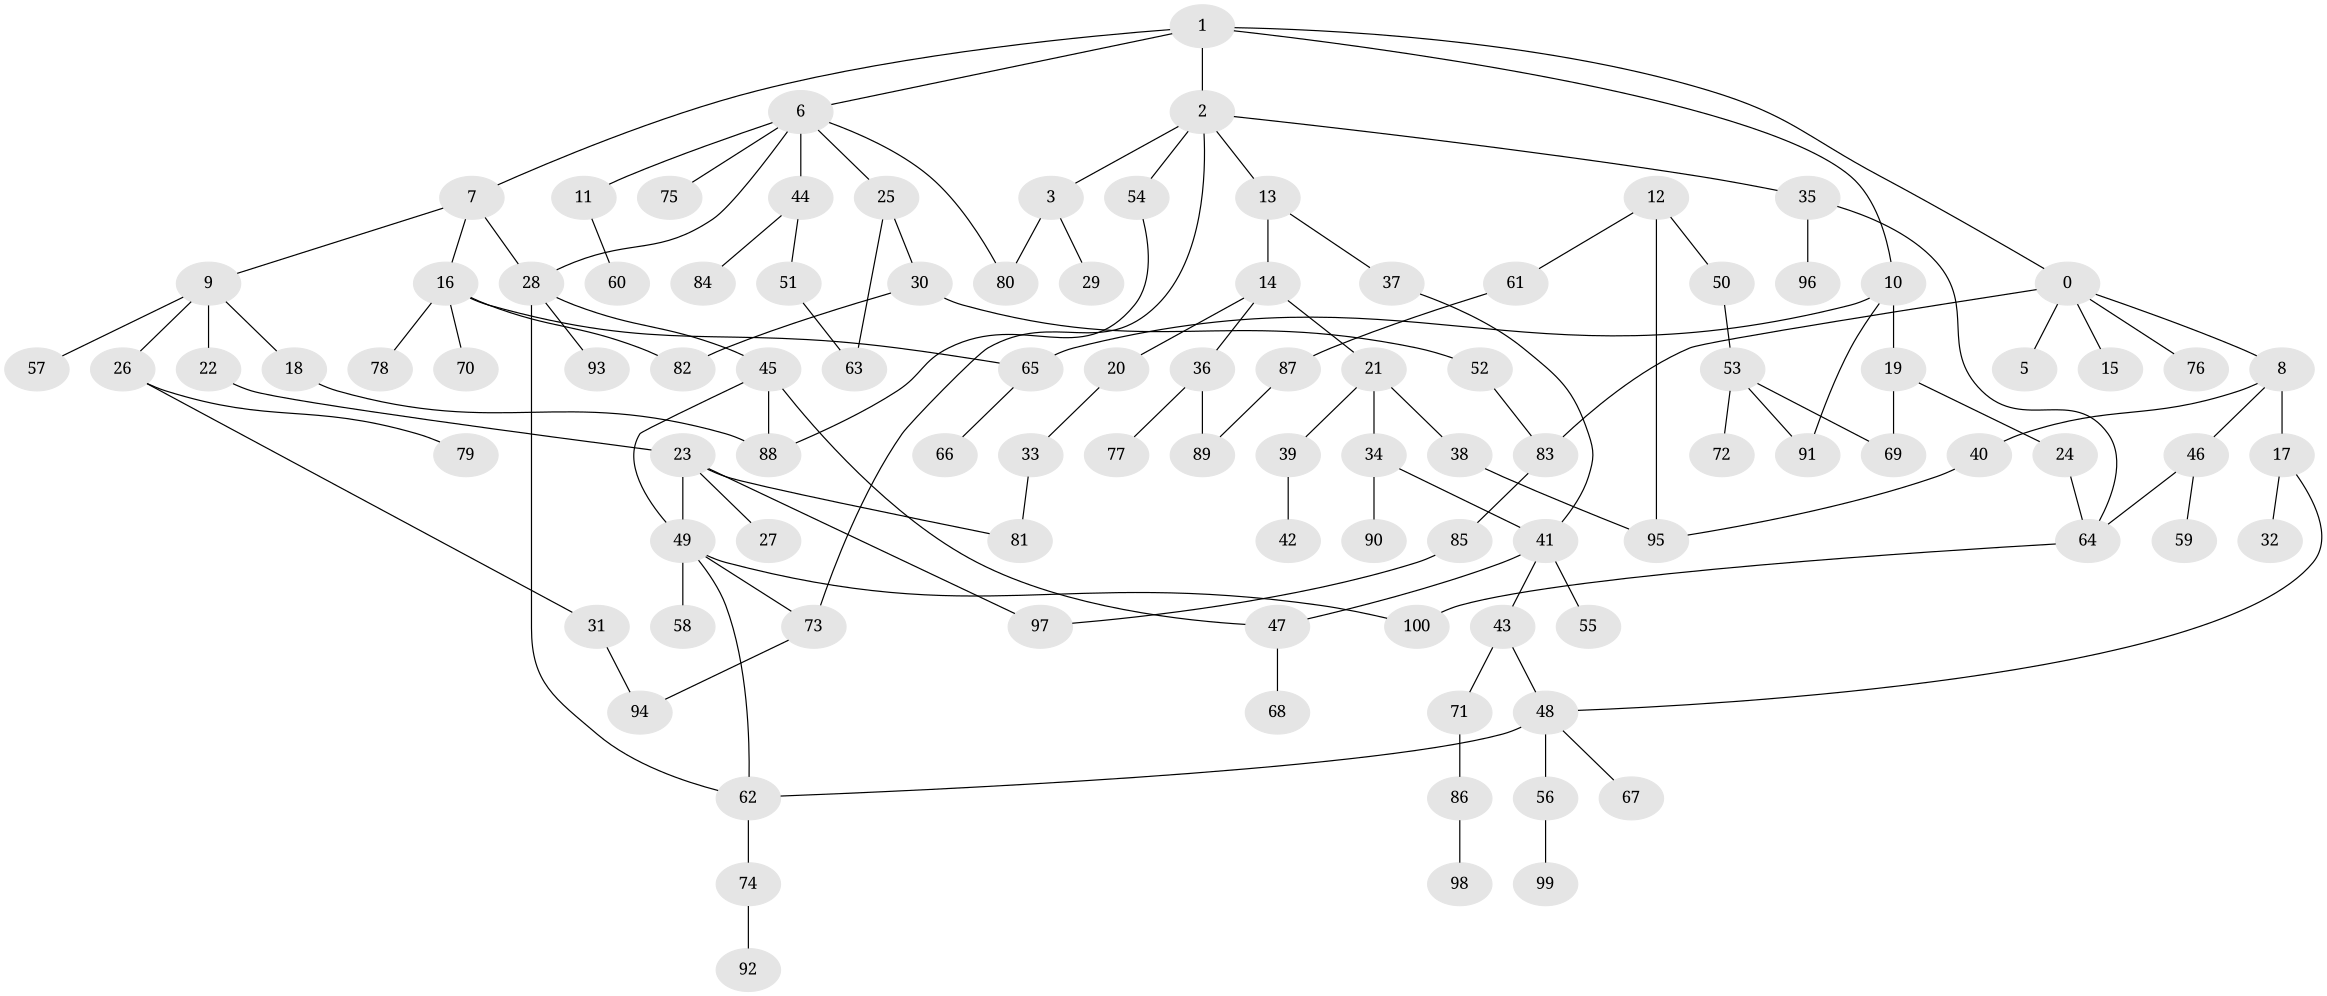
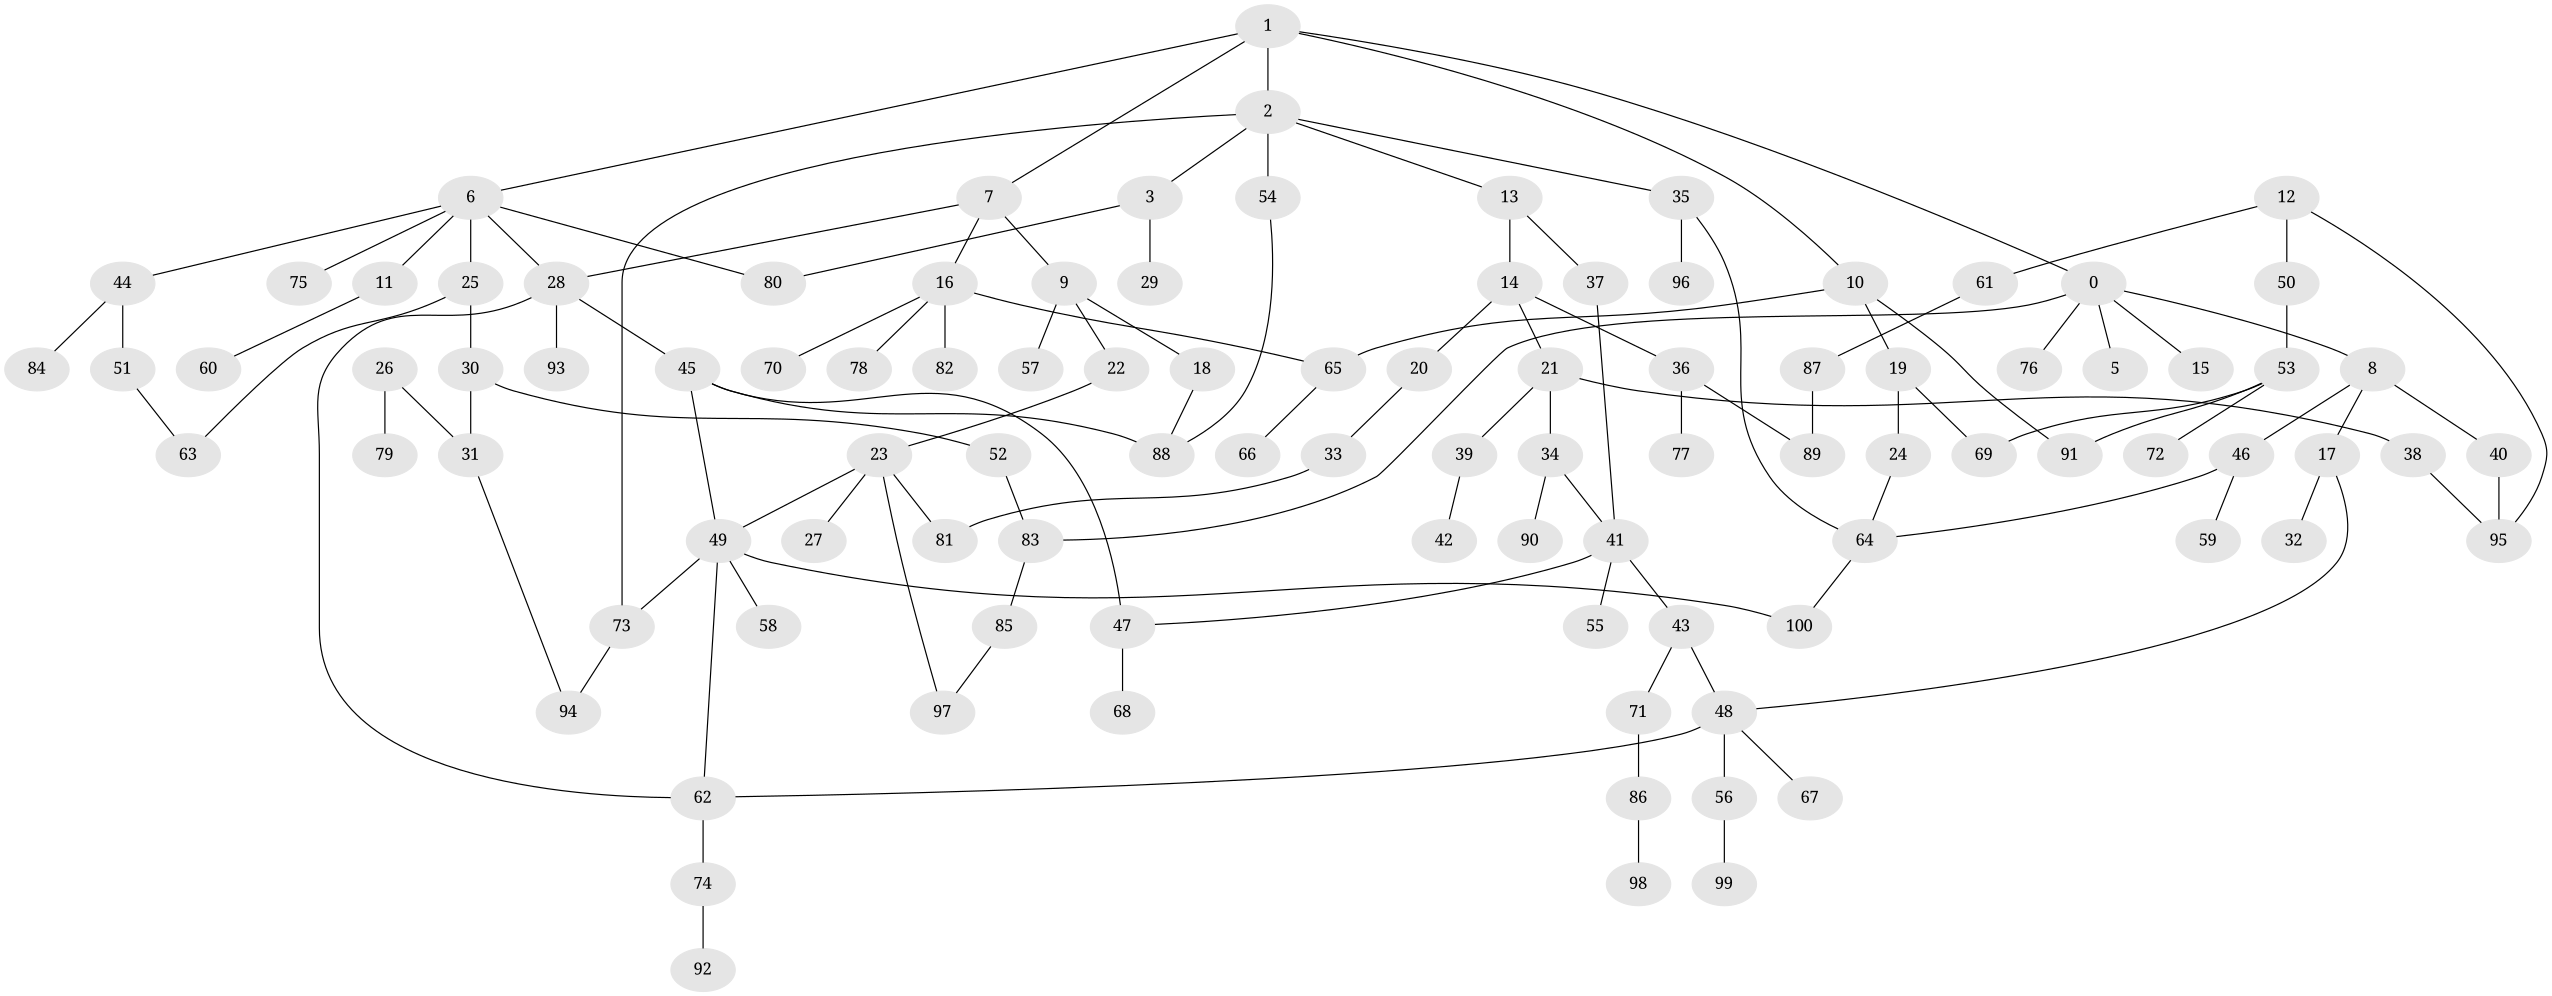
(799, 322) -> (471, 412)
(166, 326) -> none
